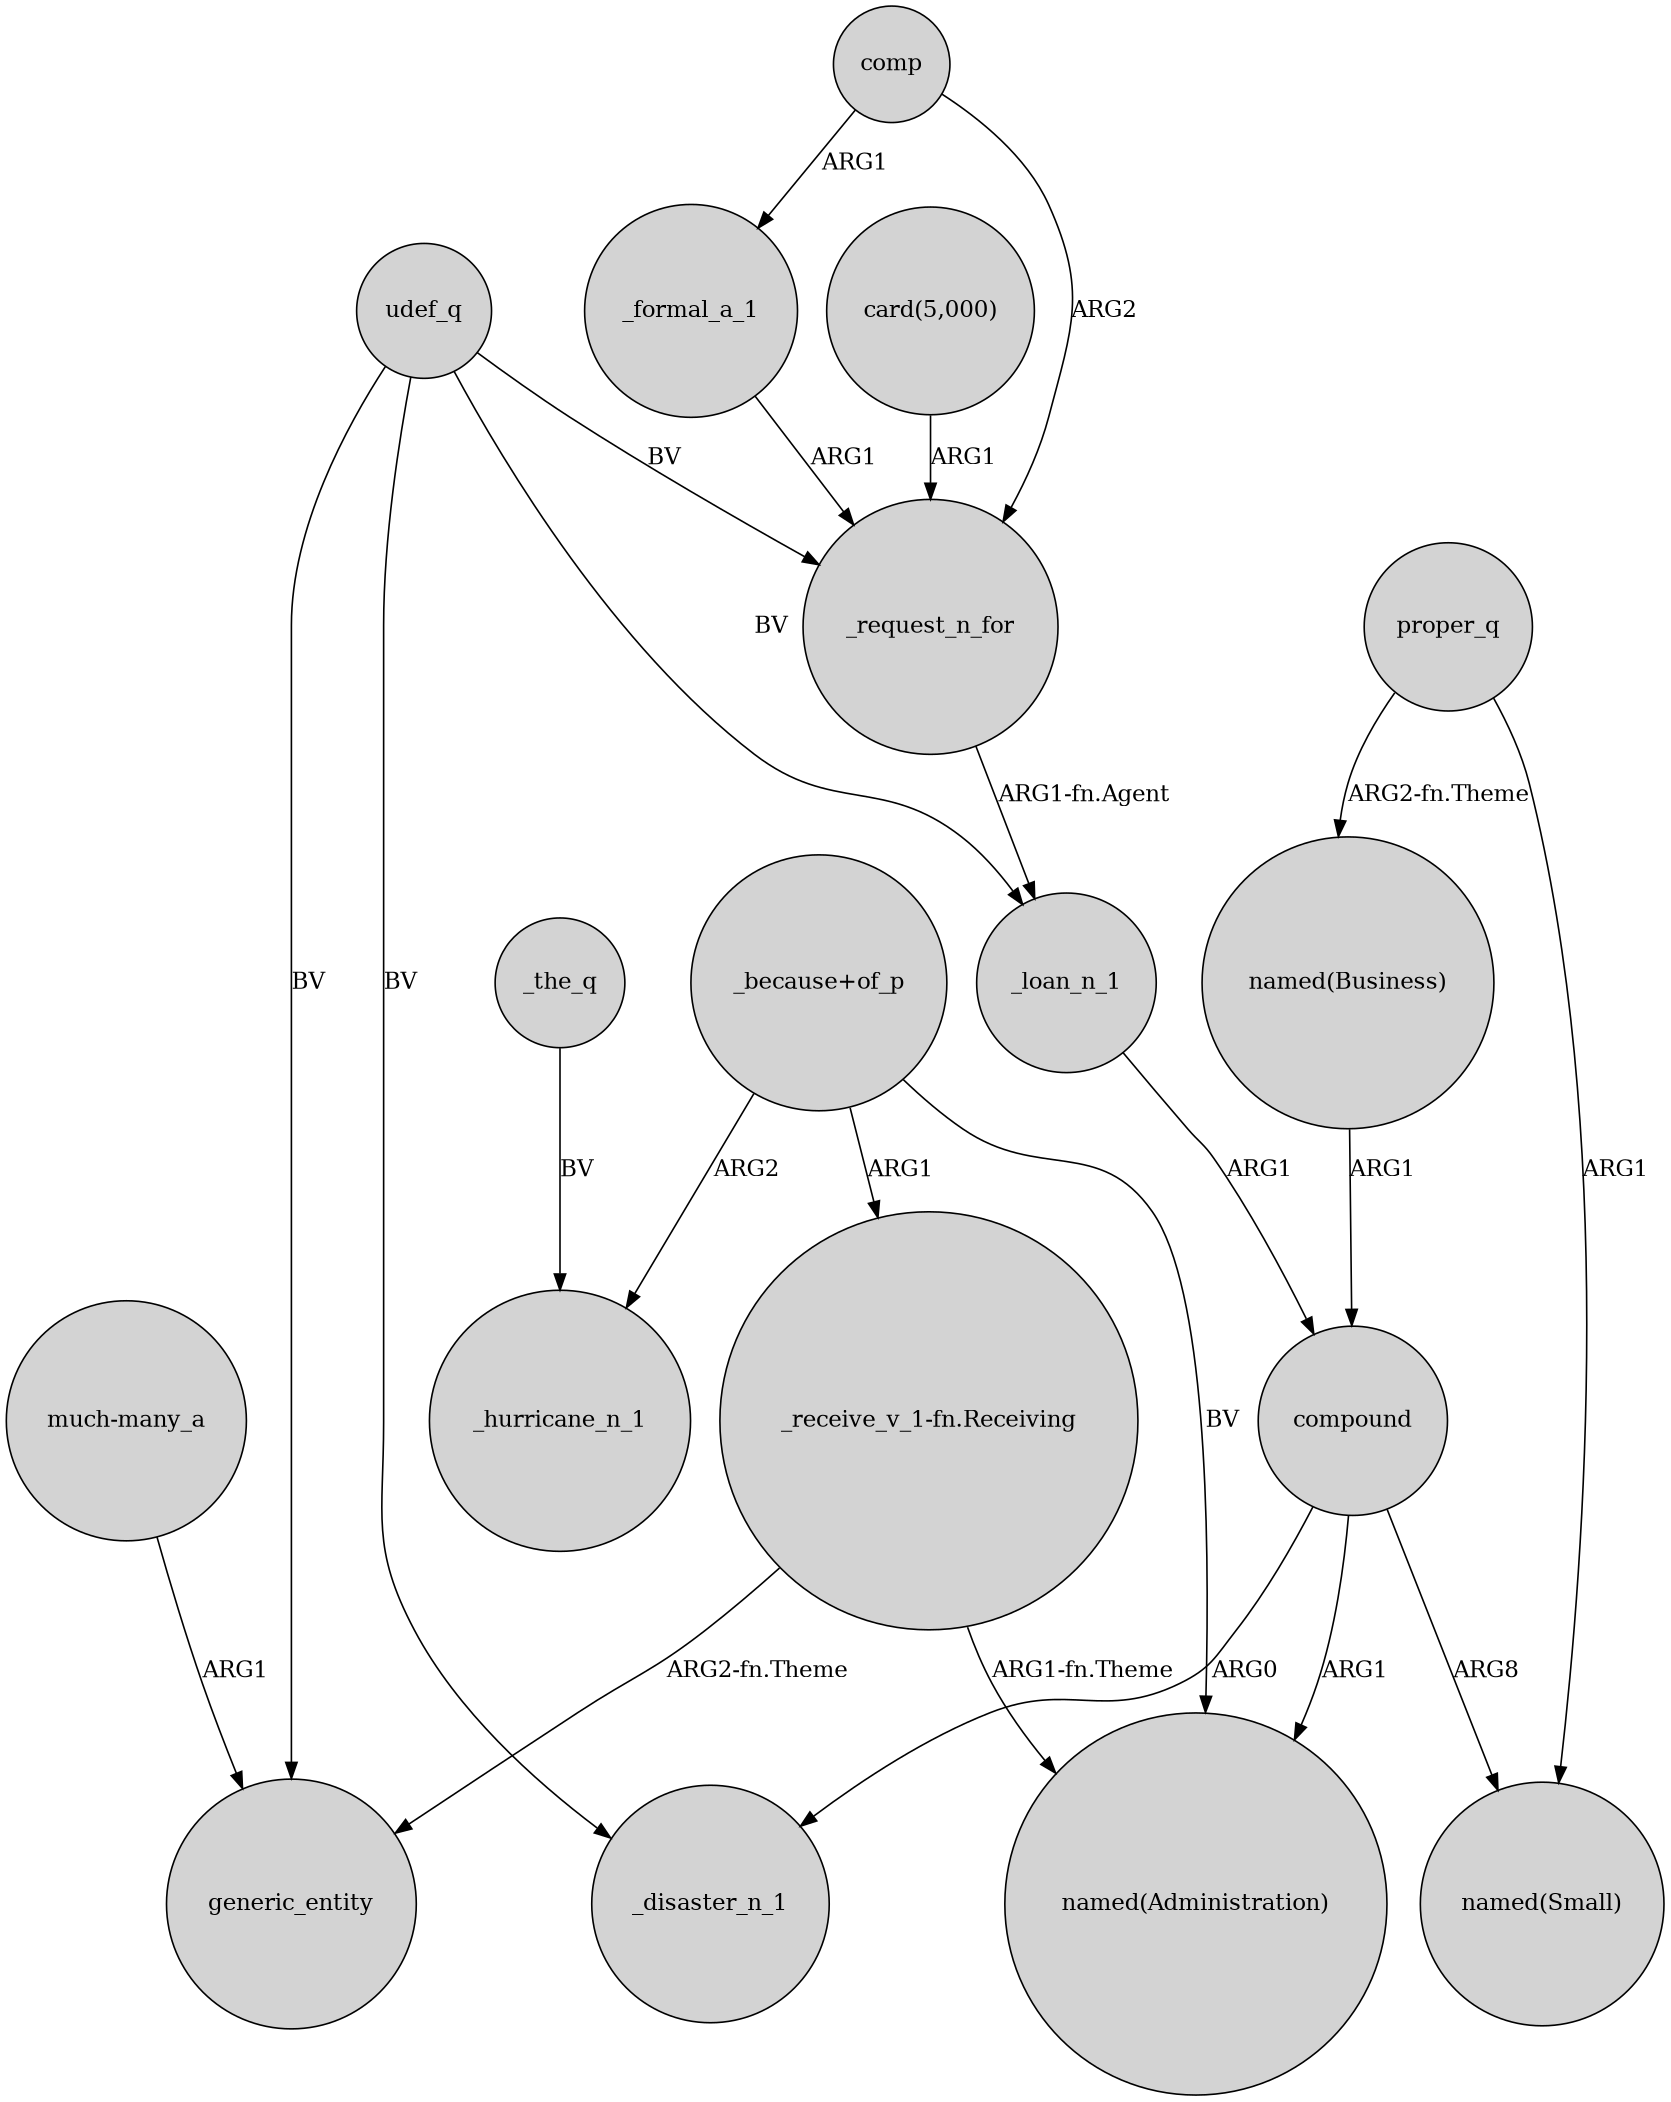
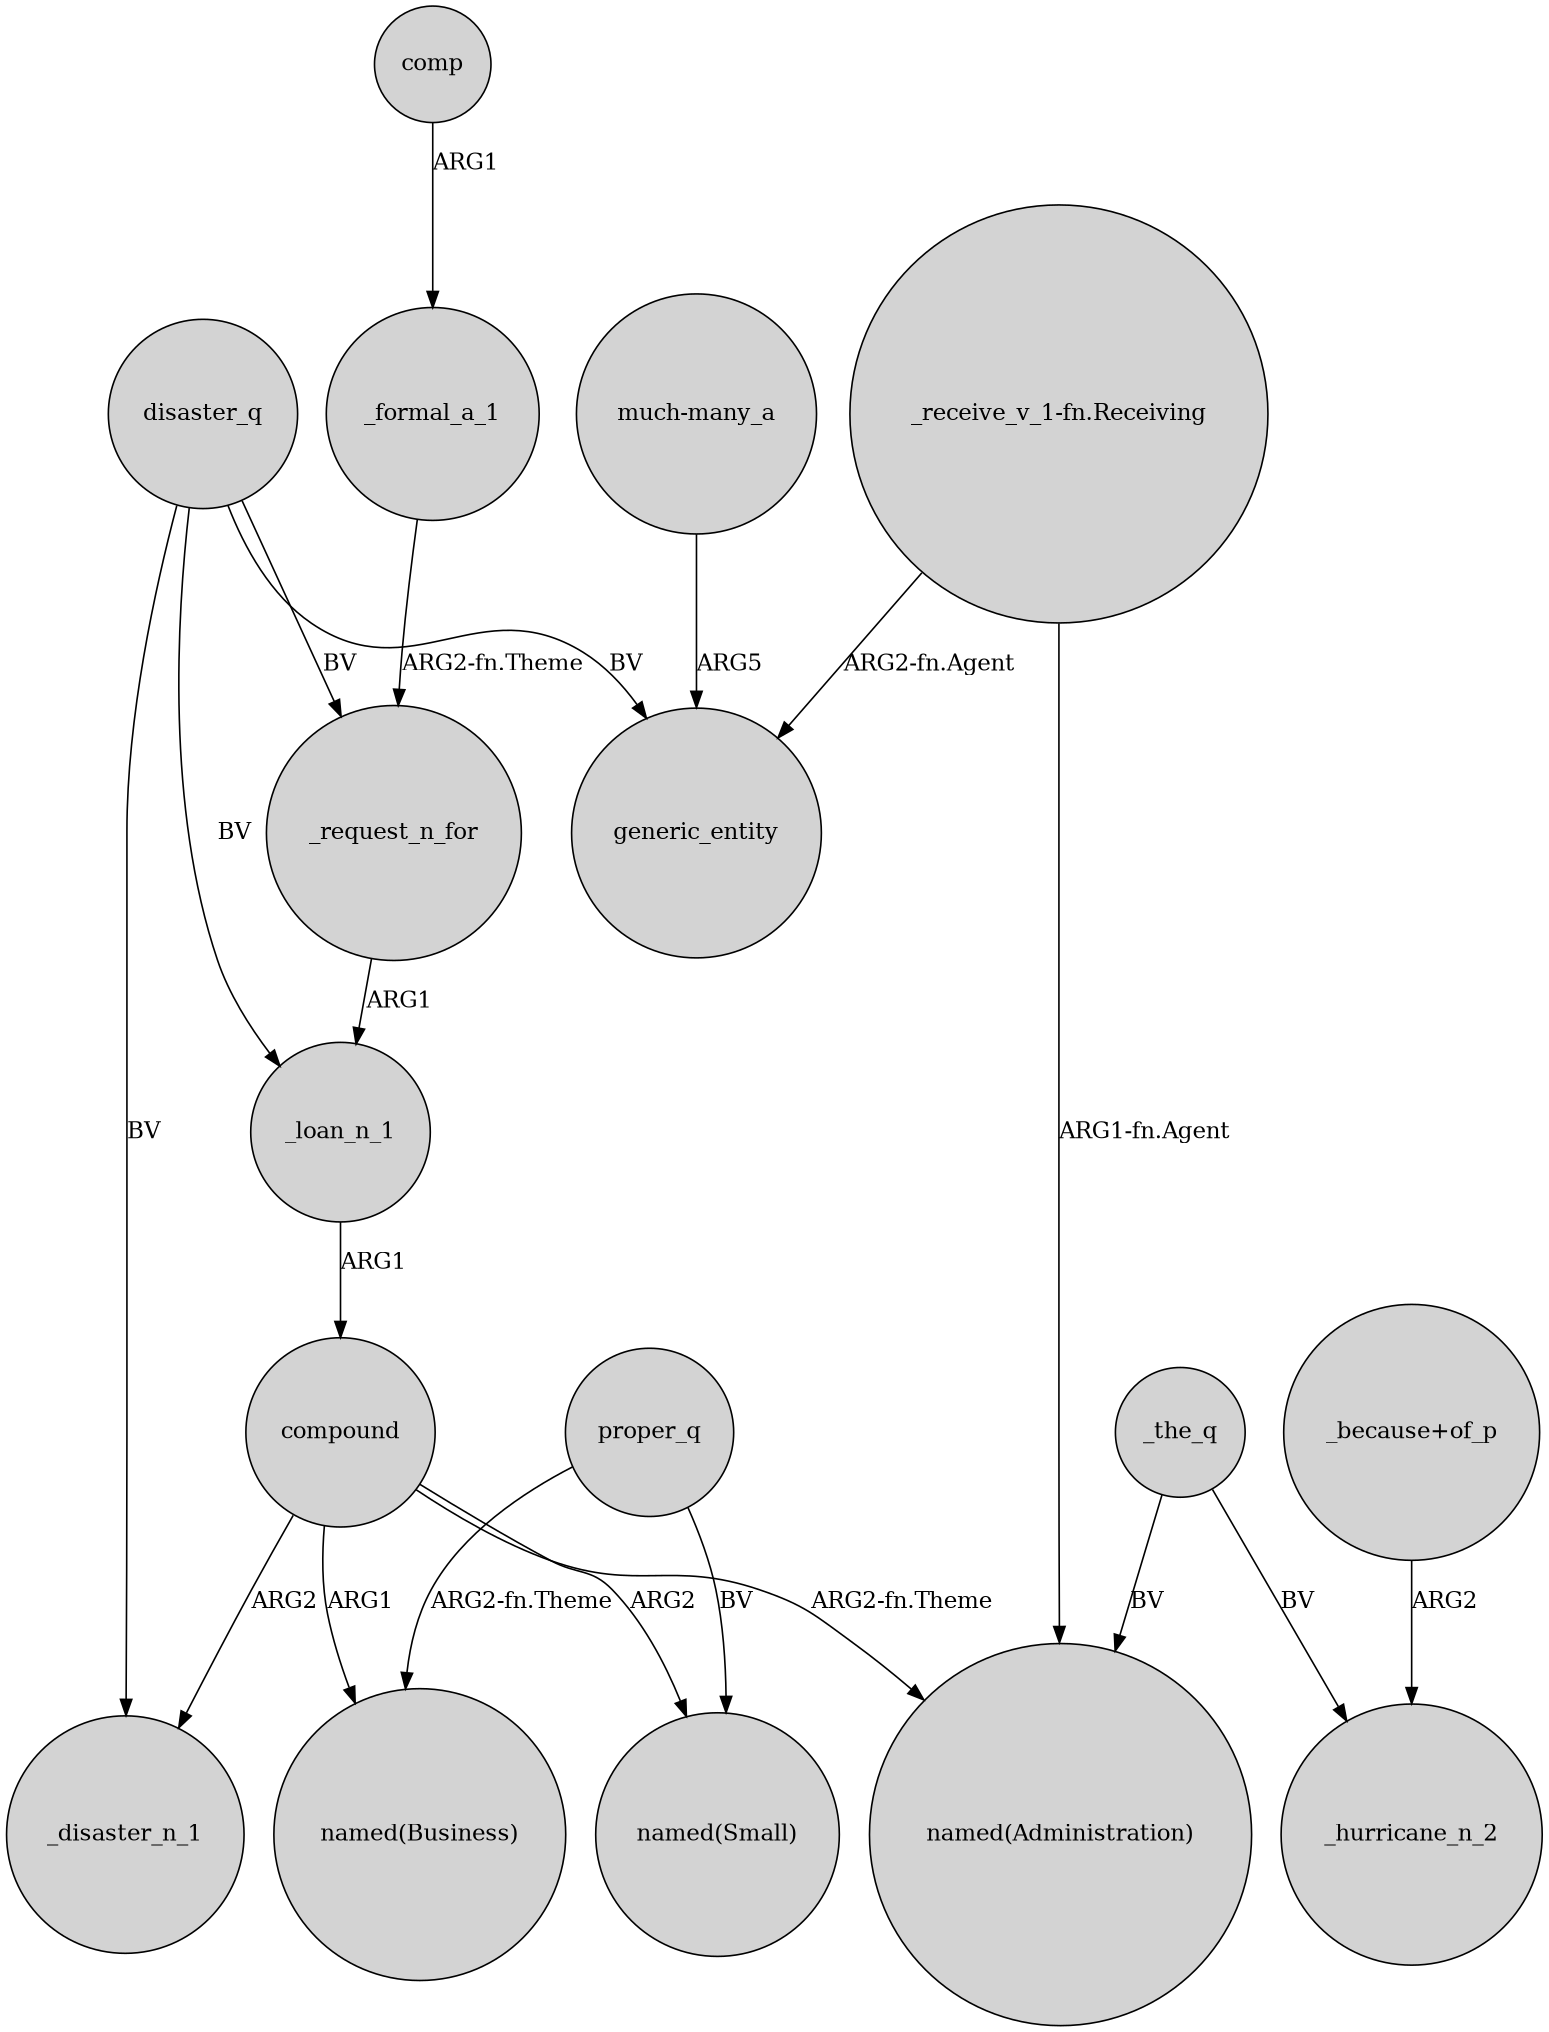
(1071, 281) -> none
(424, 311) -> (203, 414)
(931, 311) -> none
(844, 458) -> (493, 664)
(1084, 795) -> (400, 1001)
(862, 1155) -> none
(1616, 1170) -> (736, 1602)
(1351, 1219) -> (327, 1608)
(1186, 1306) -> (1141, 1565)
(560, 1421) -> (1412, 1835)
(236, 1671) -> (730, 664)
(757, 1671) -> (929, 664)
(1083, 1671) -> (1145, 1132)
(1245, 1671) -> (285, 1602)
(1355, 1671) -> (902, 1602)
(1486, 1671) -> (663, 1602)
